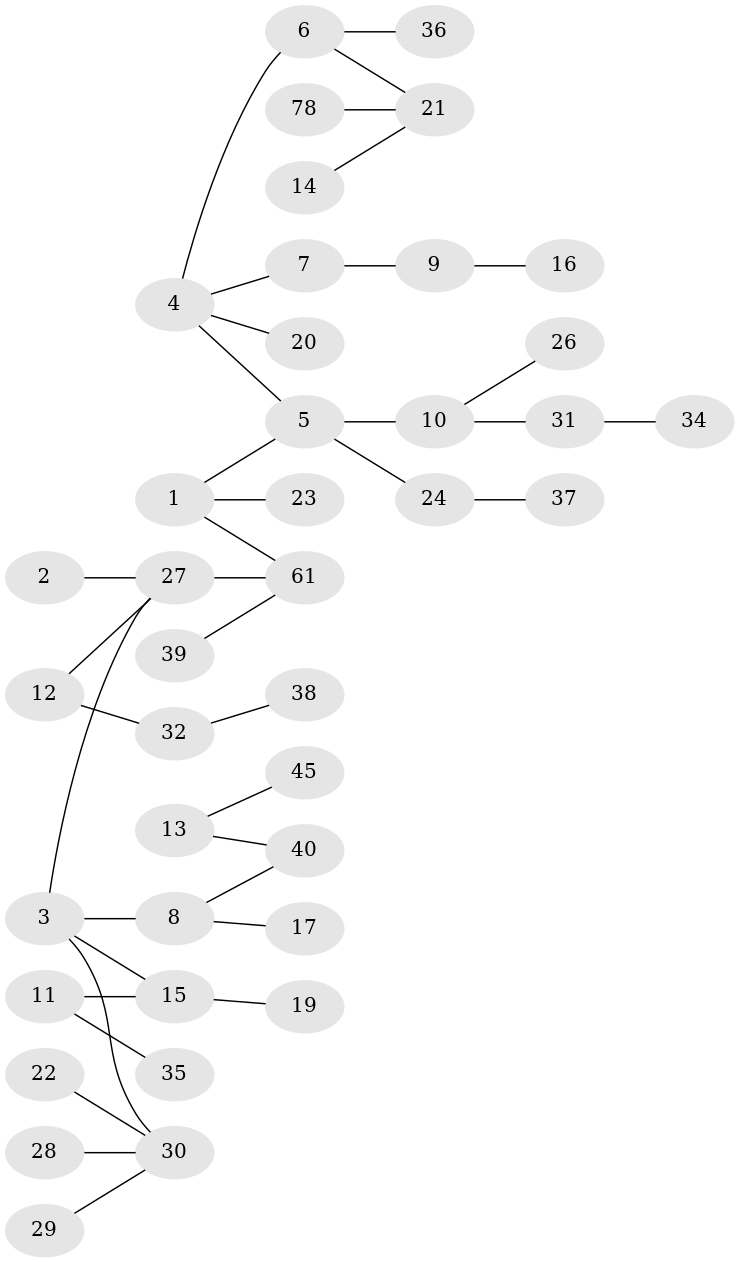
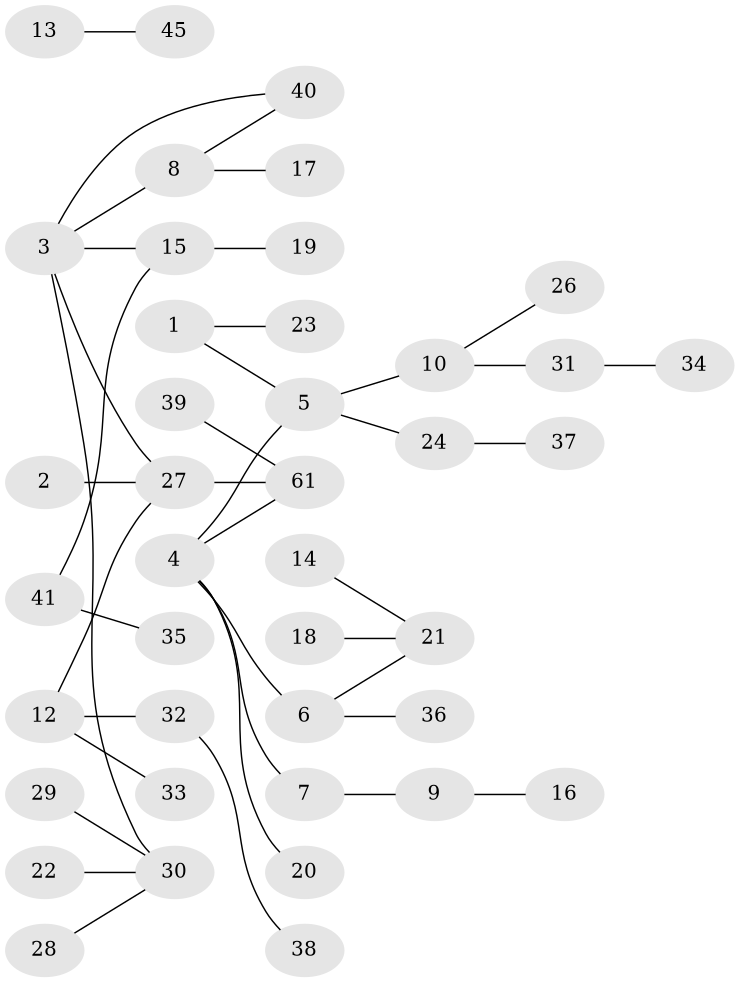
(305, 110) -> (305, 638)
(240, 539) -> (240, 521)
none -> (175, 794)
(240, 841) -> (142, 128)
(45, 997) -> (45, 599)
